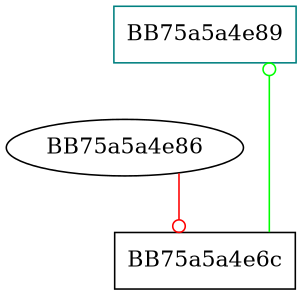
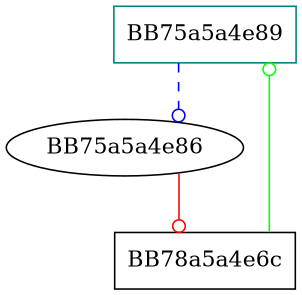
none -> (179, 86)
(205, 261) -> (205, 261)
